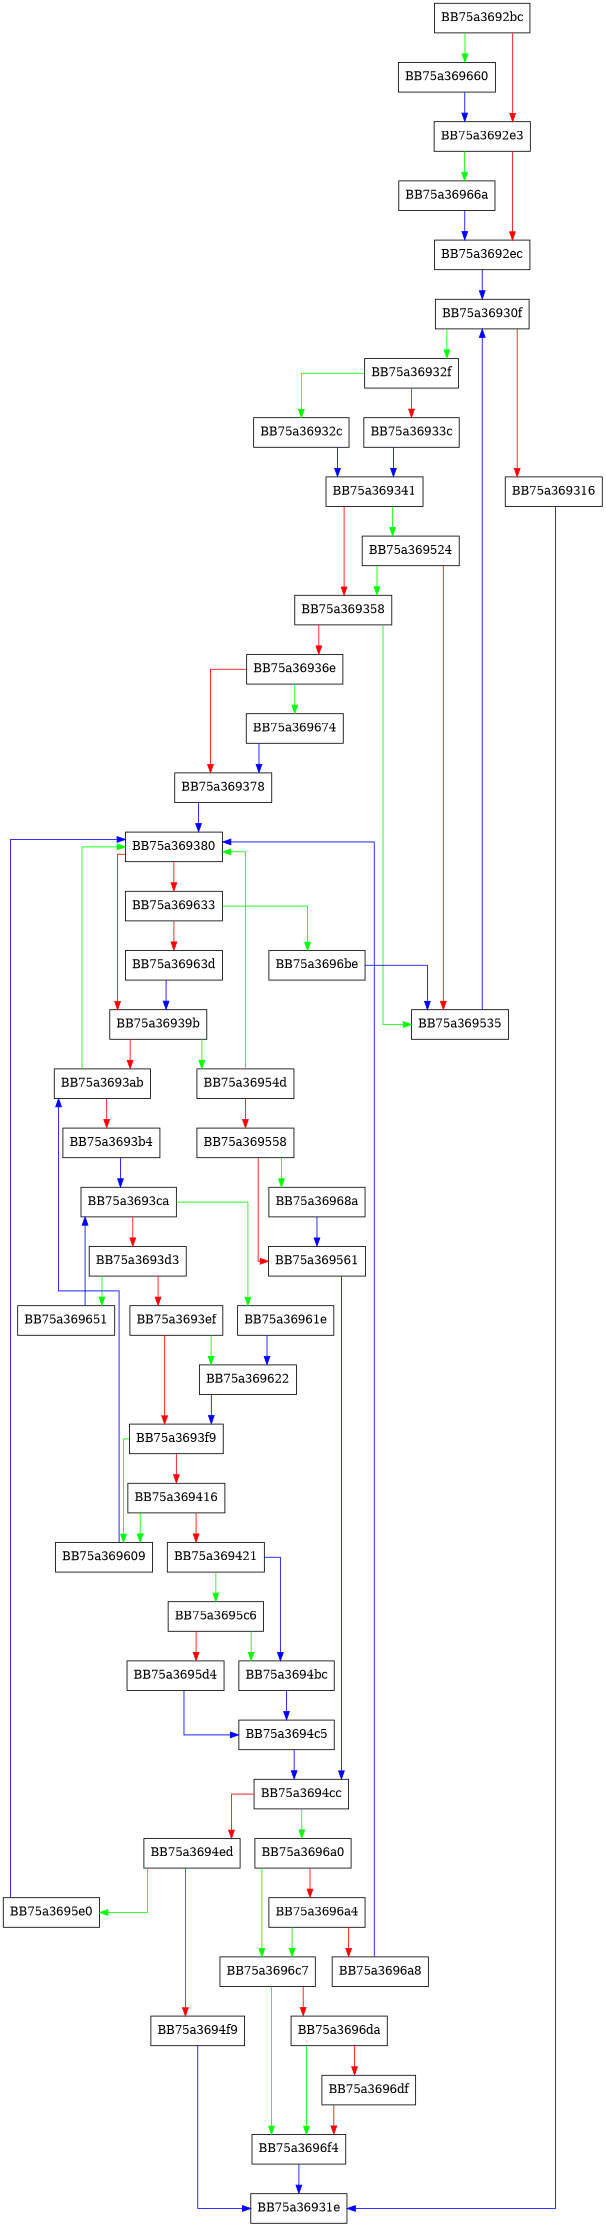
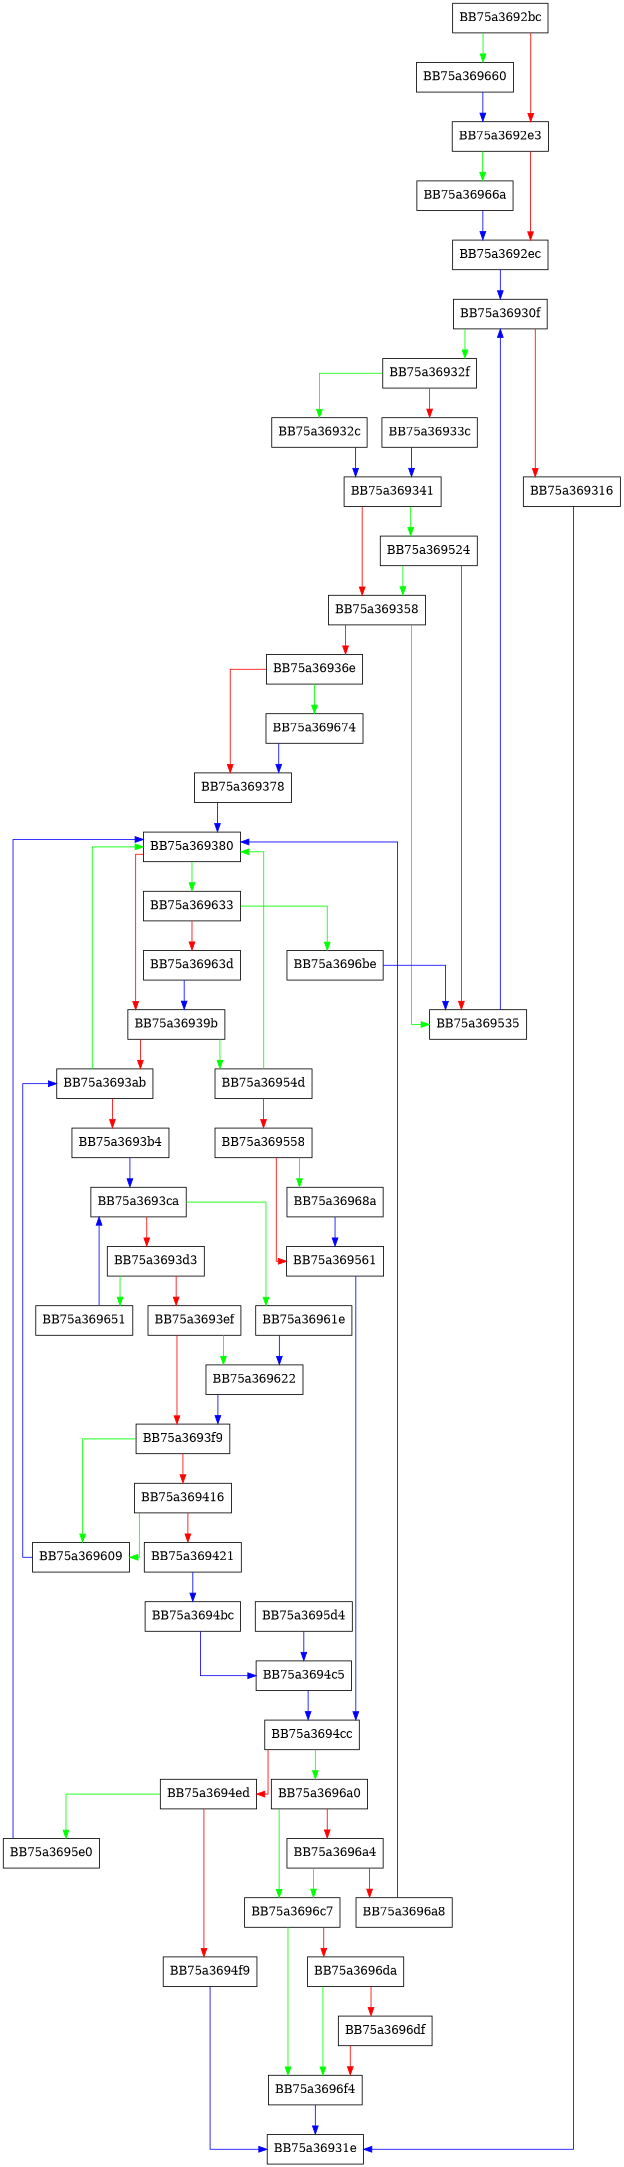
(174, 872) -> (192, 872)
(216, 1616) -> none
